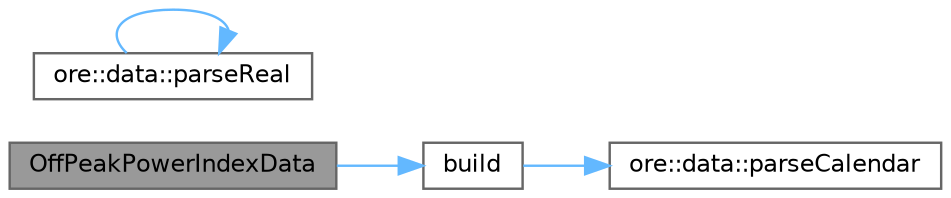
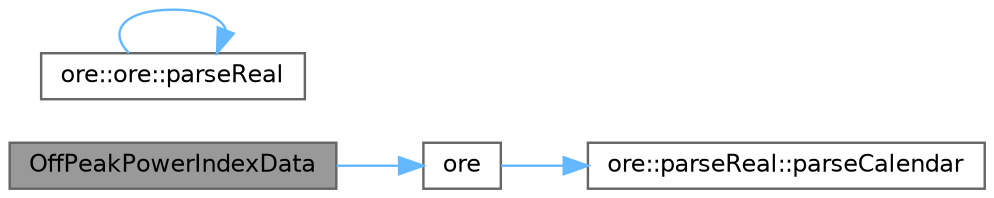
(173, 76) -> (173, 76)
(473, 166) -> (462, 166)
(775, 166) -> (786, 166)
